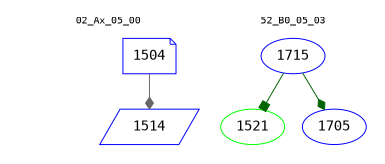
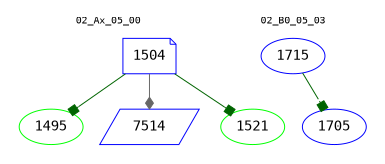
(294, 21) -> (294, 21)
(310, 86) -> (310, 86)
(275, 87) -> (198, 90)
none -> (51, 127)
(149, 127) -> (149, 127)
